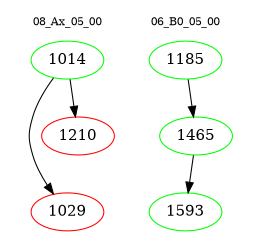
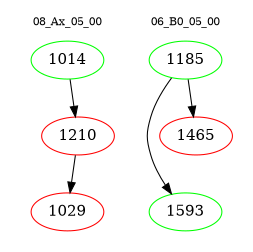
(30, 131) -> (73, 169)
(196, 136) -> (196, 136)
(192, 169) -> (148, 131)
